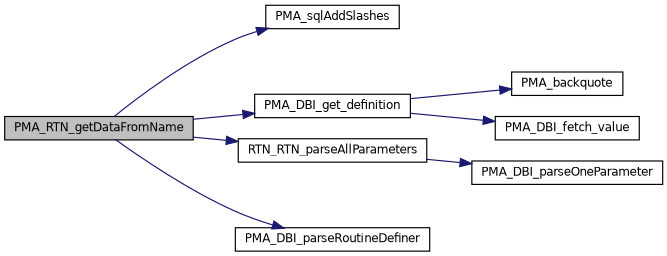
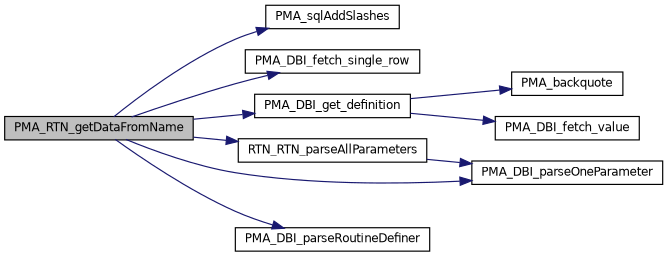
none -> (333, 61)
none -> (290, 179)
